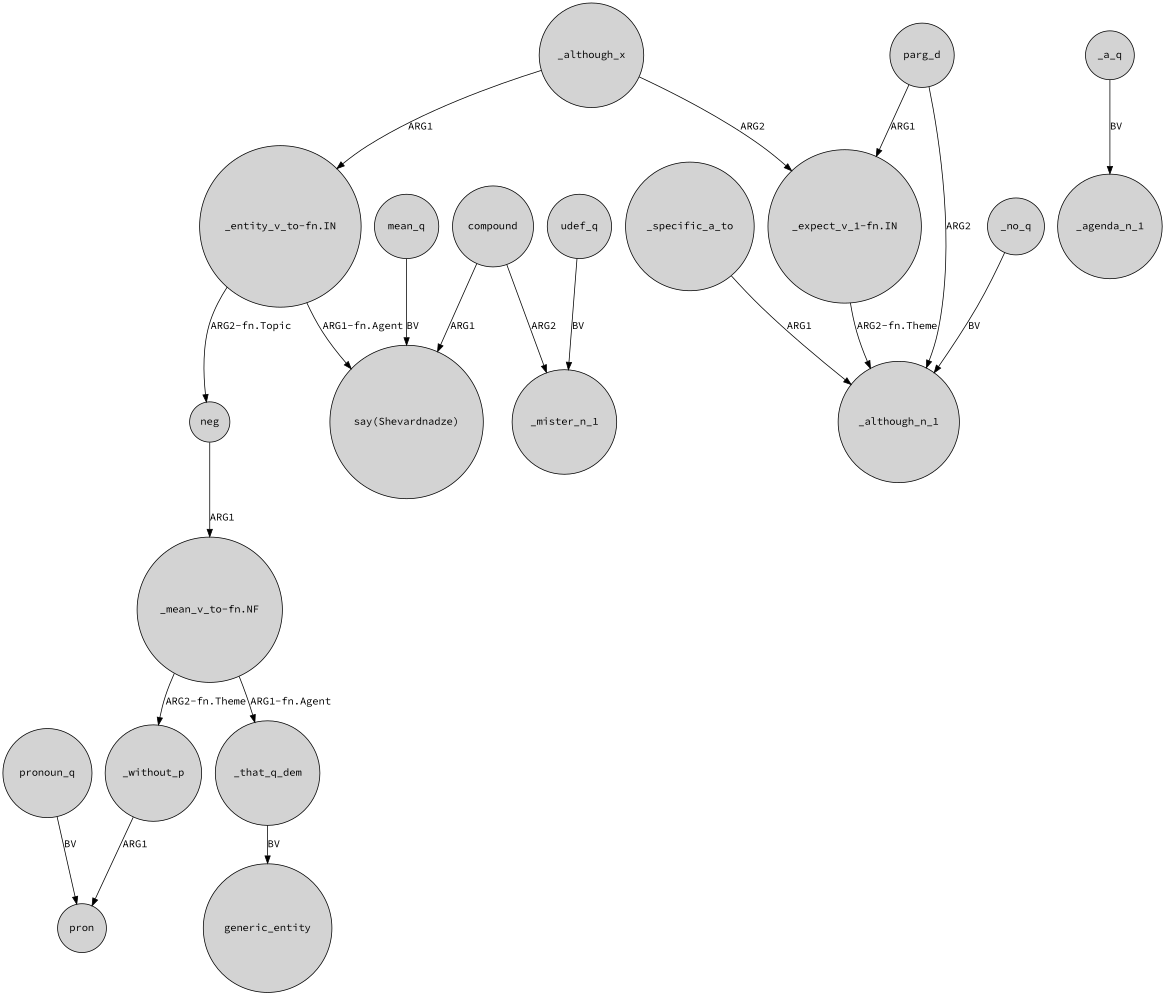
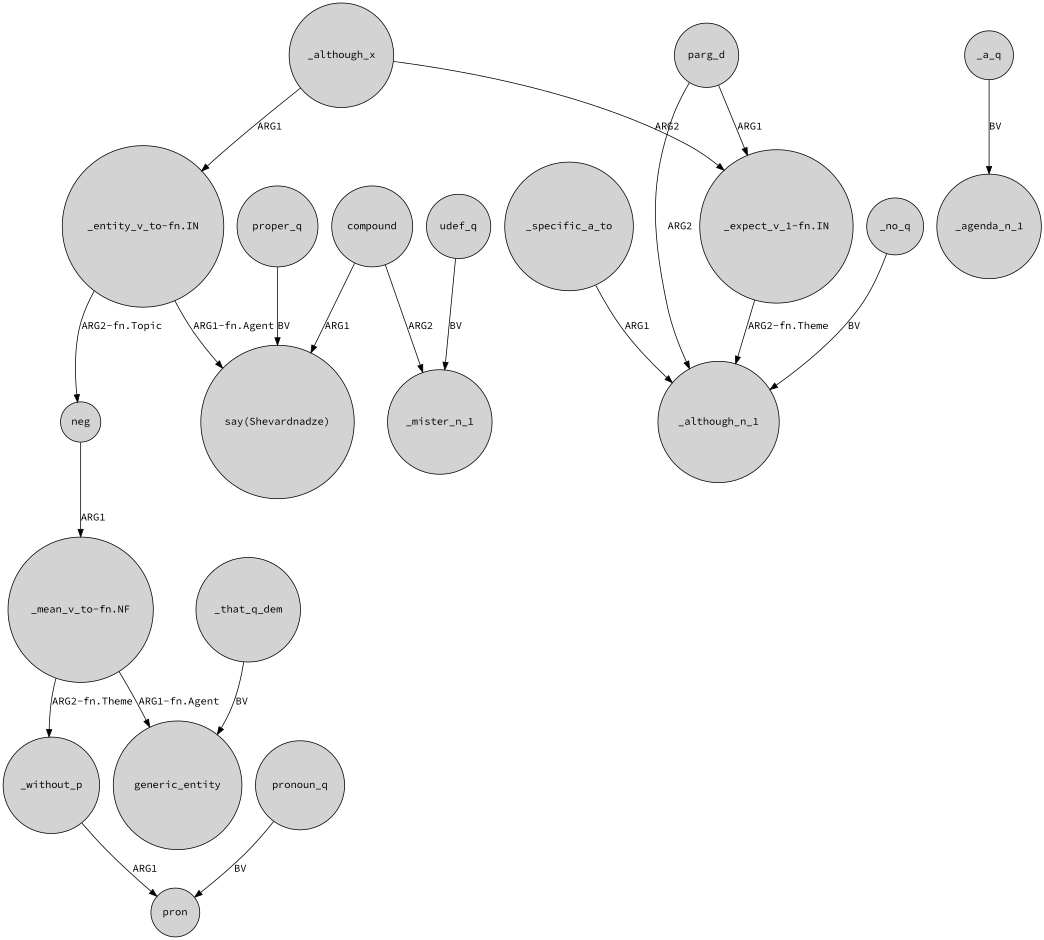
(407, 226) -> (278, 226)
(246, 696) -> (133, 696)
